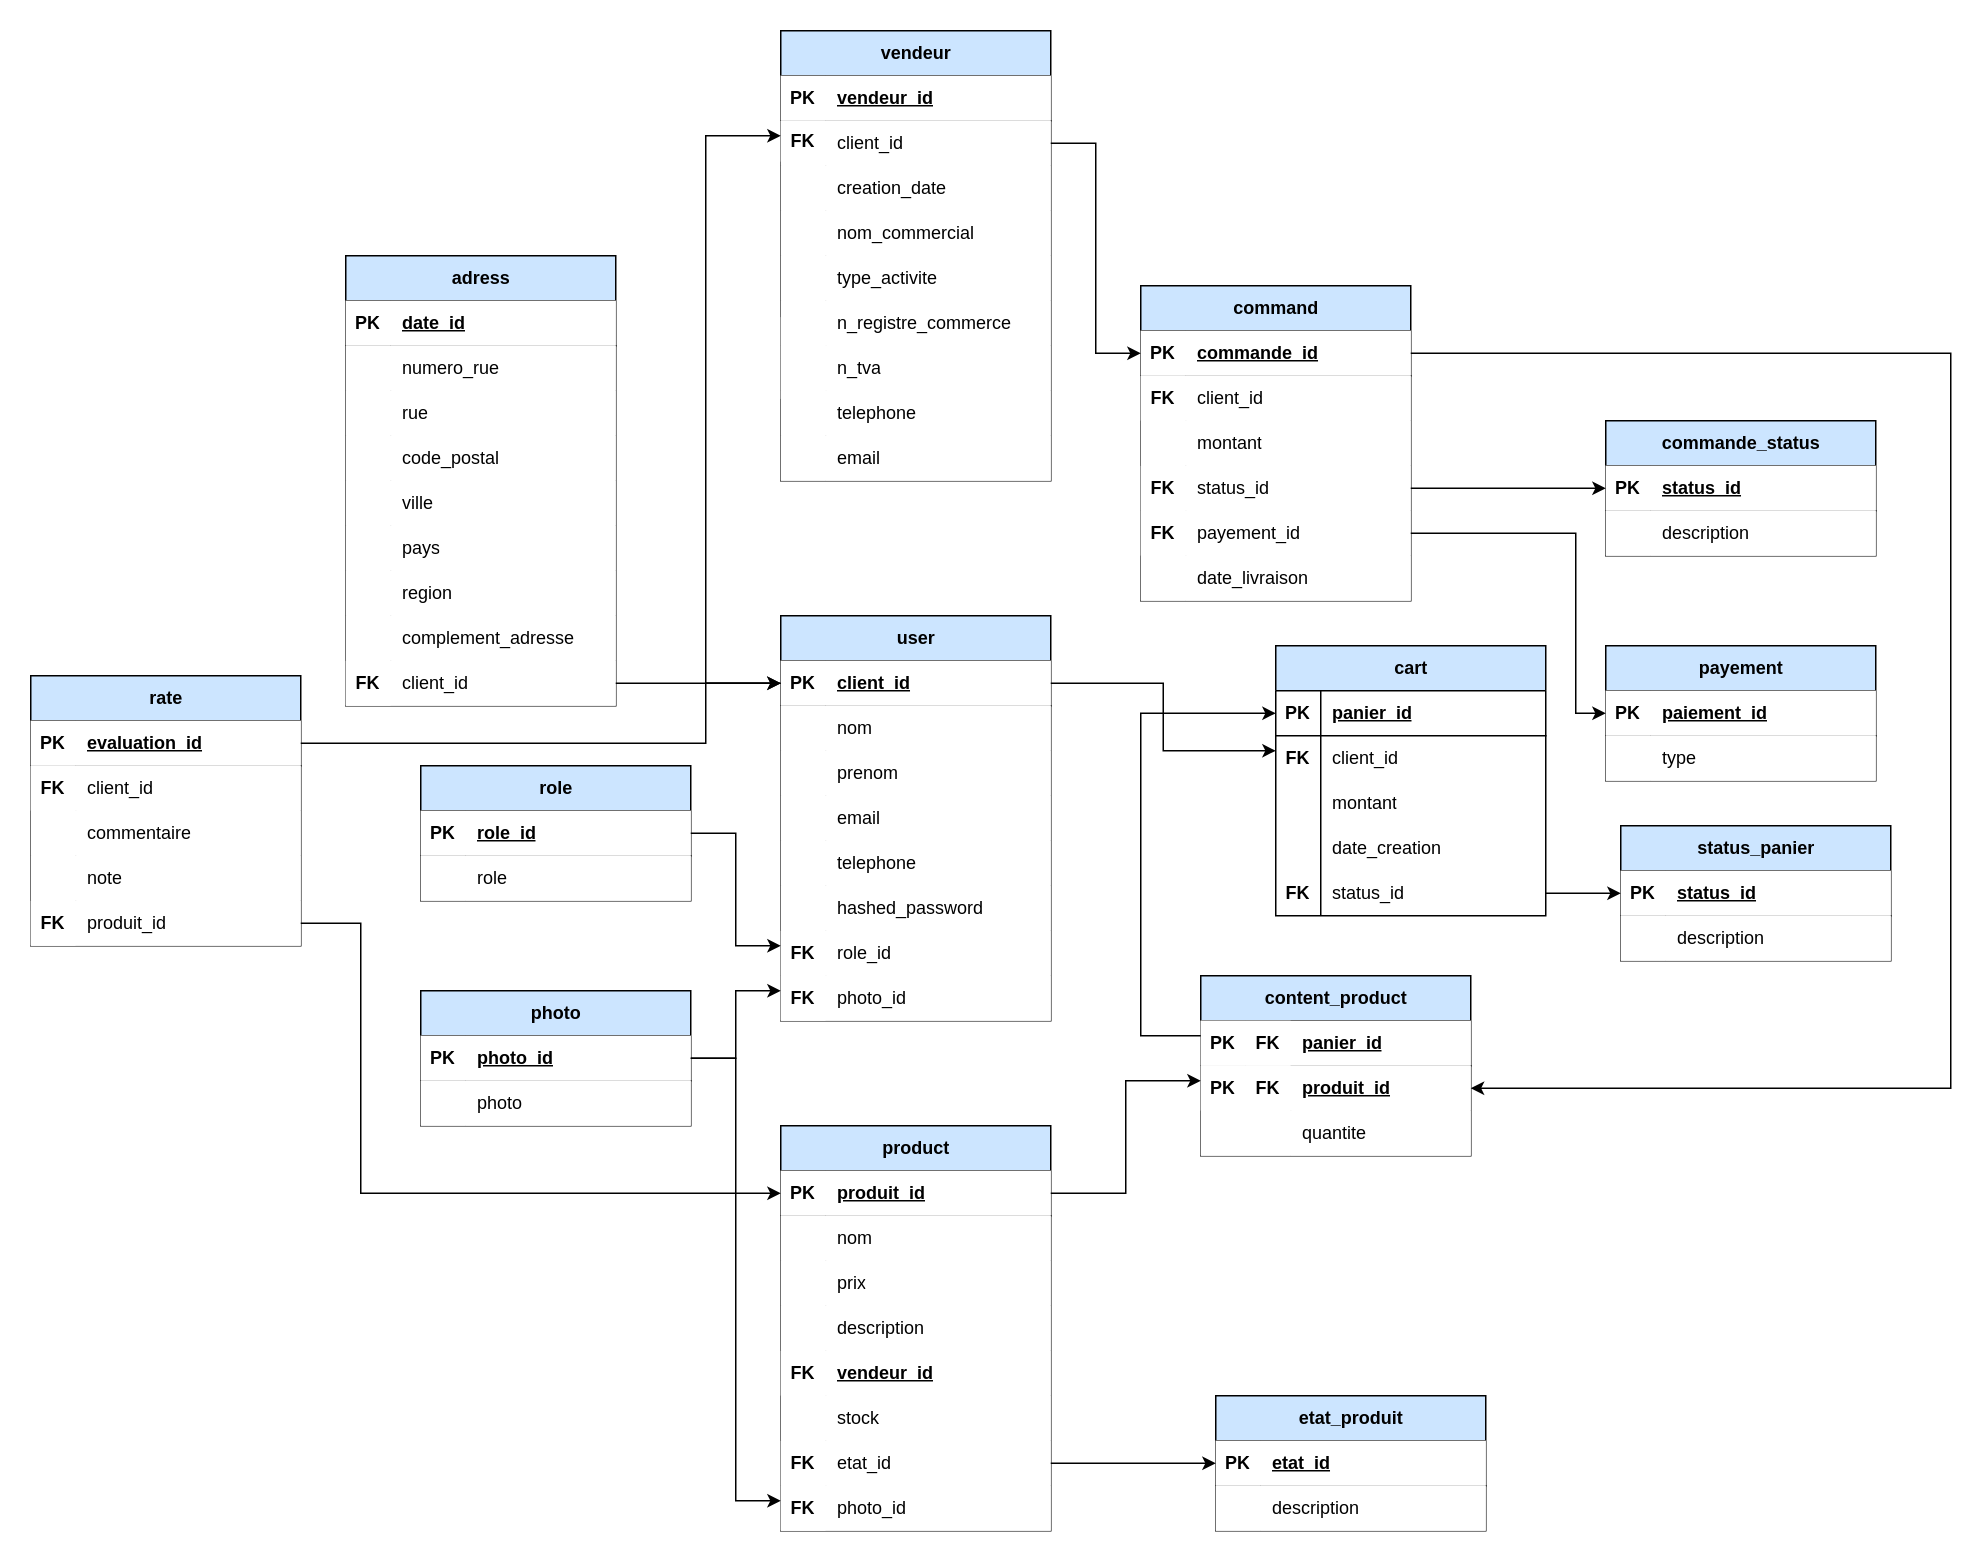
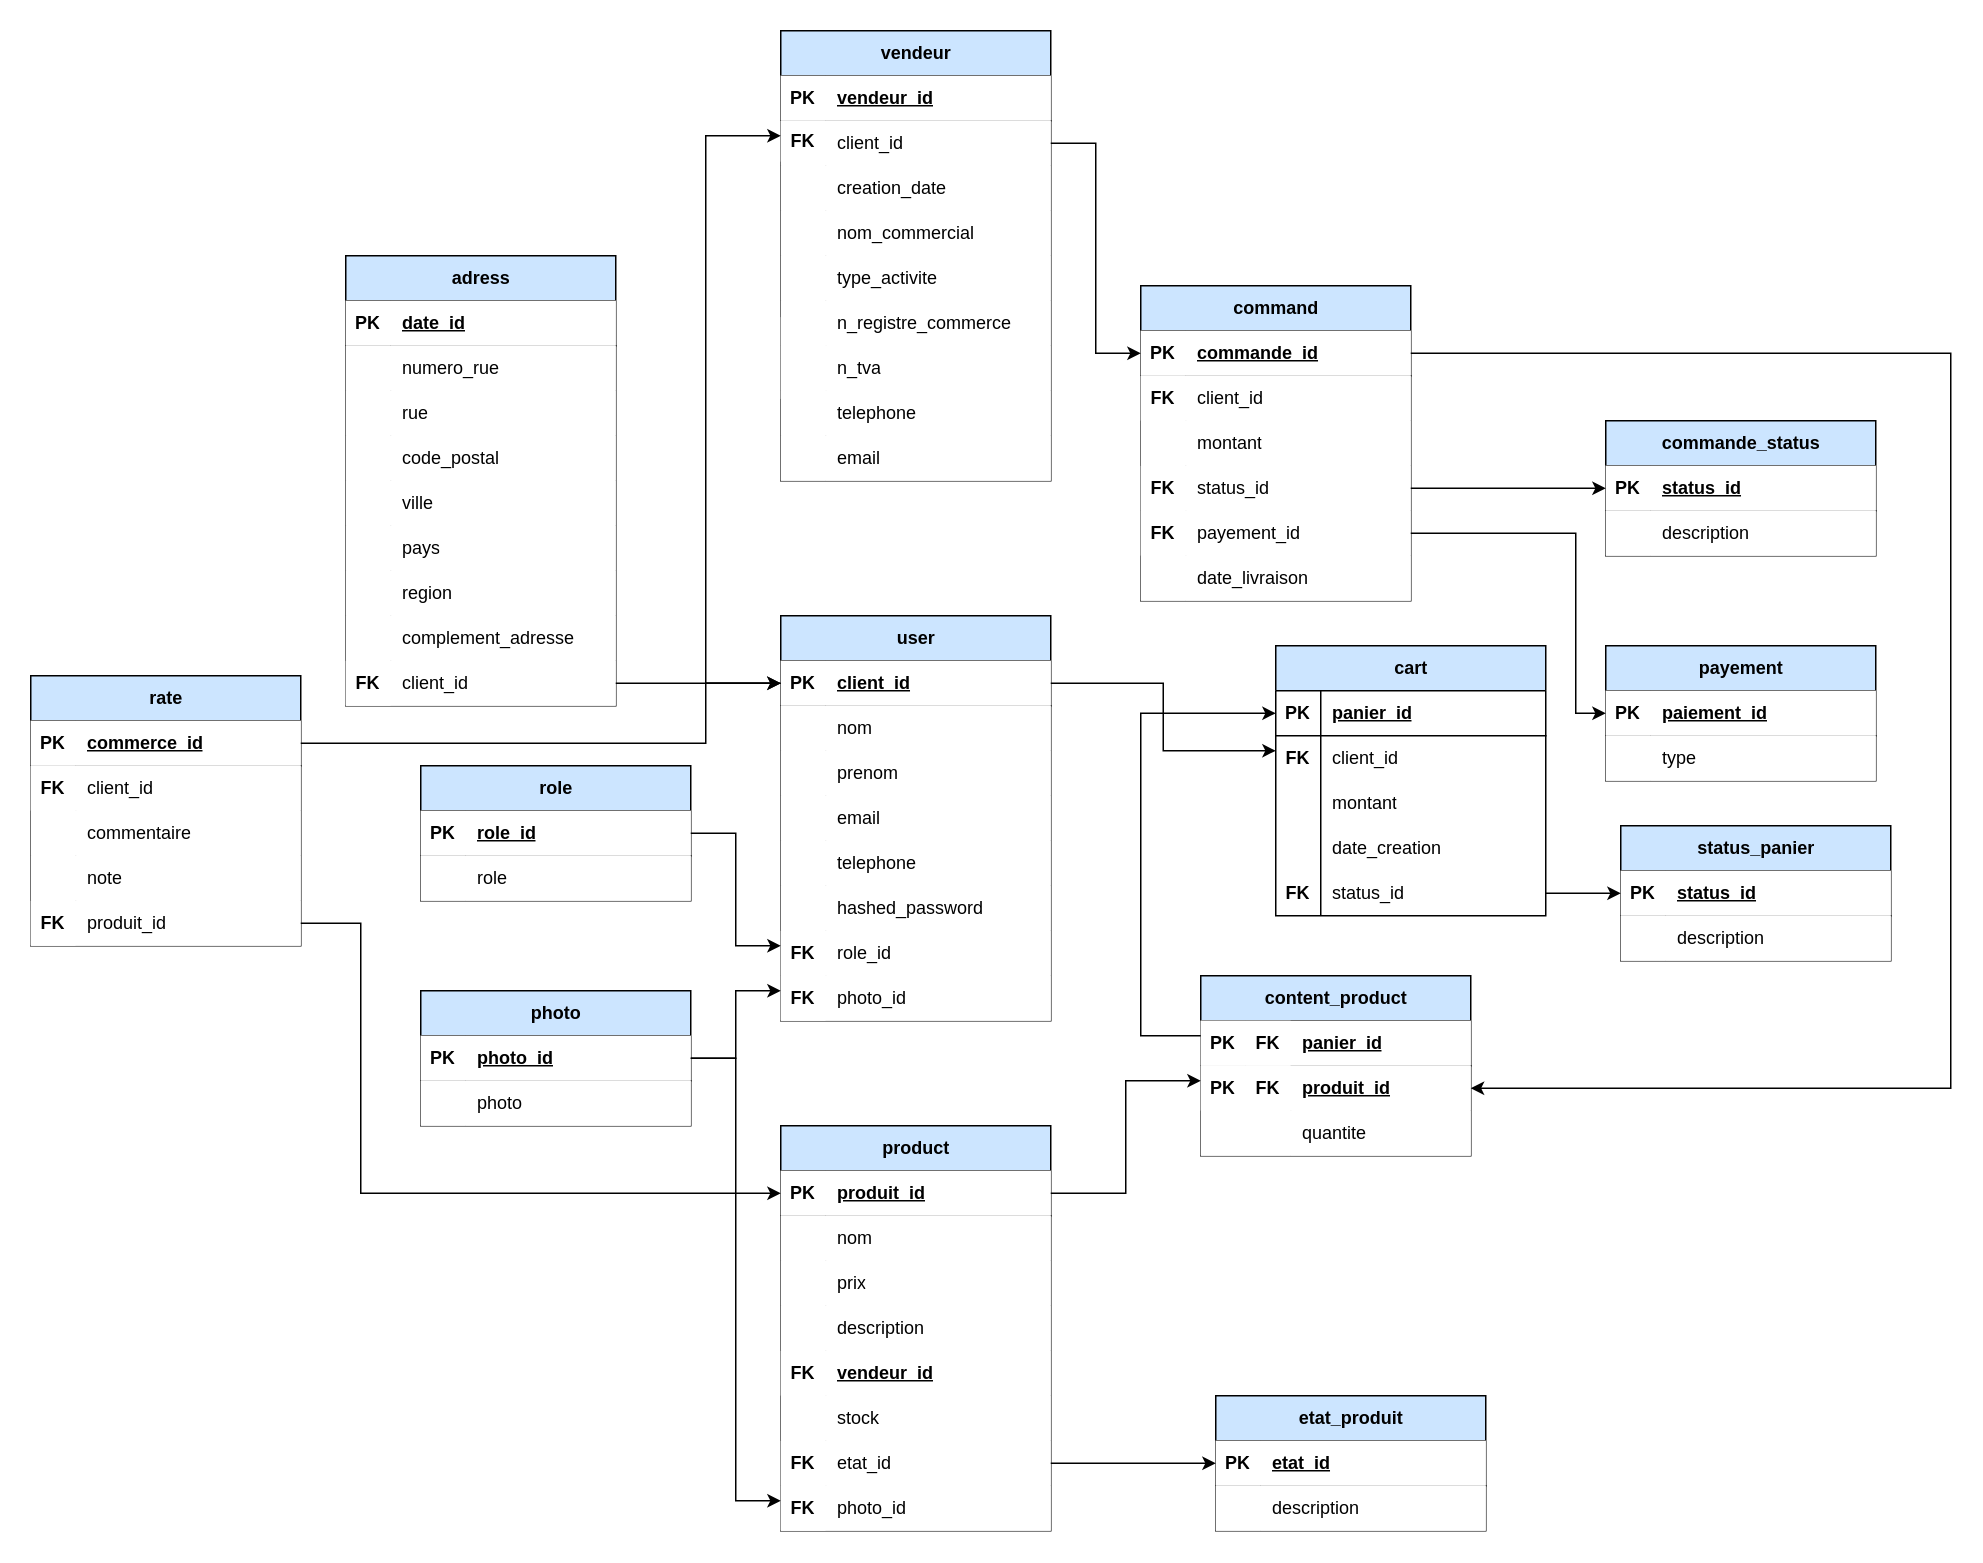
(146, 743) -> (141, 743)
